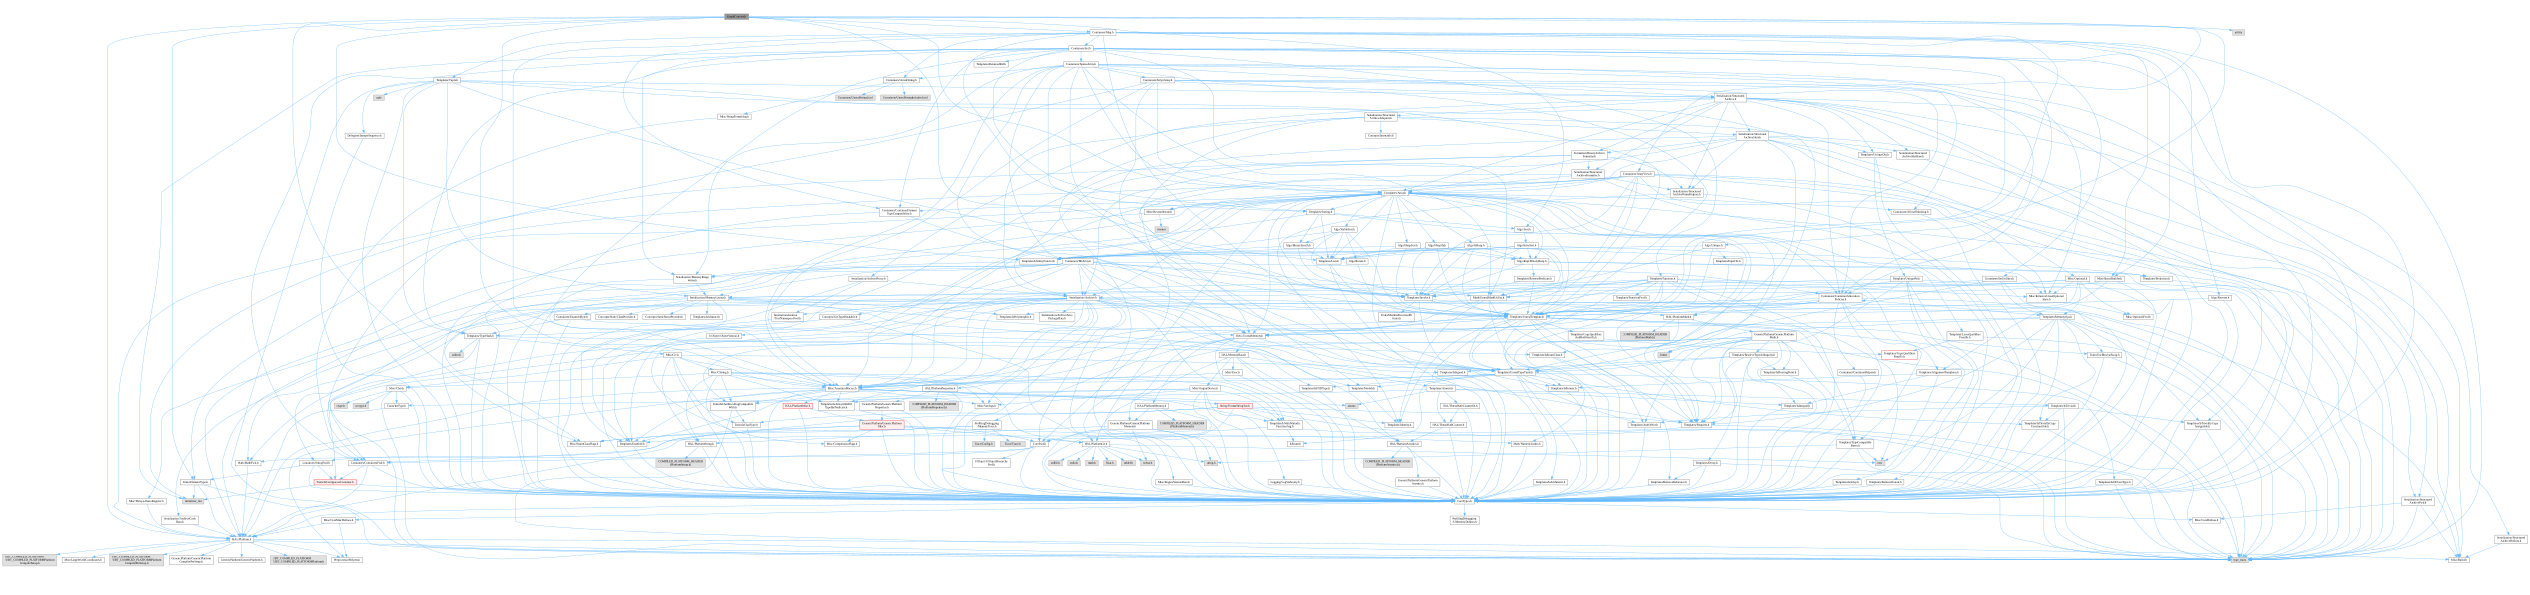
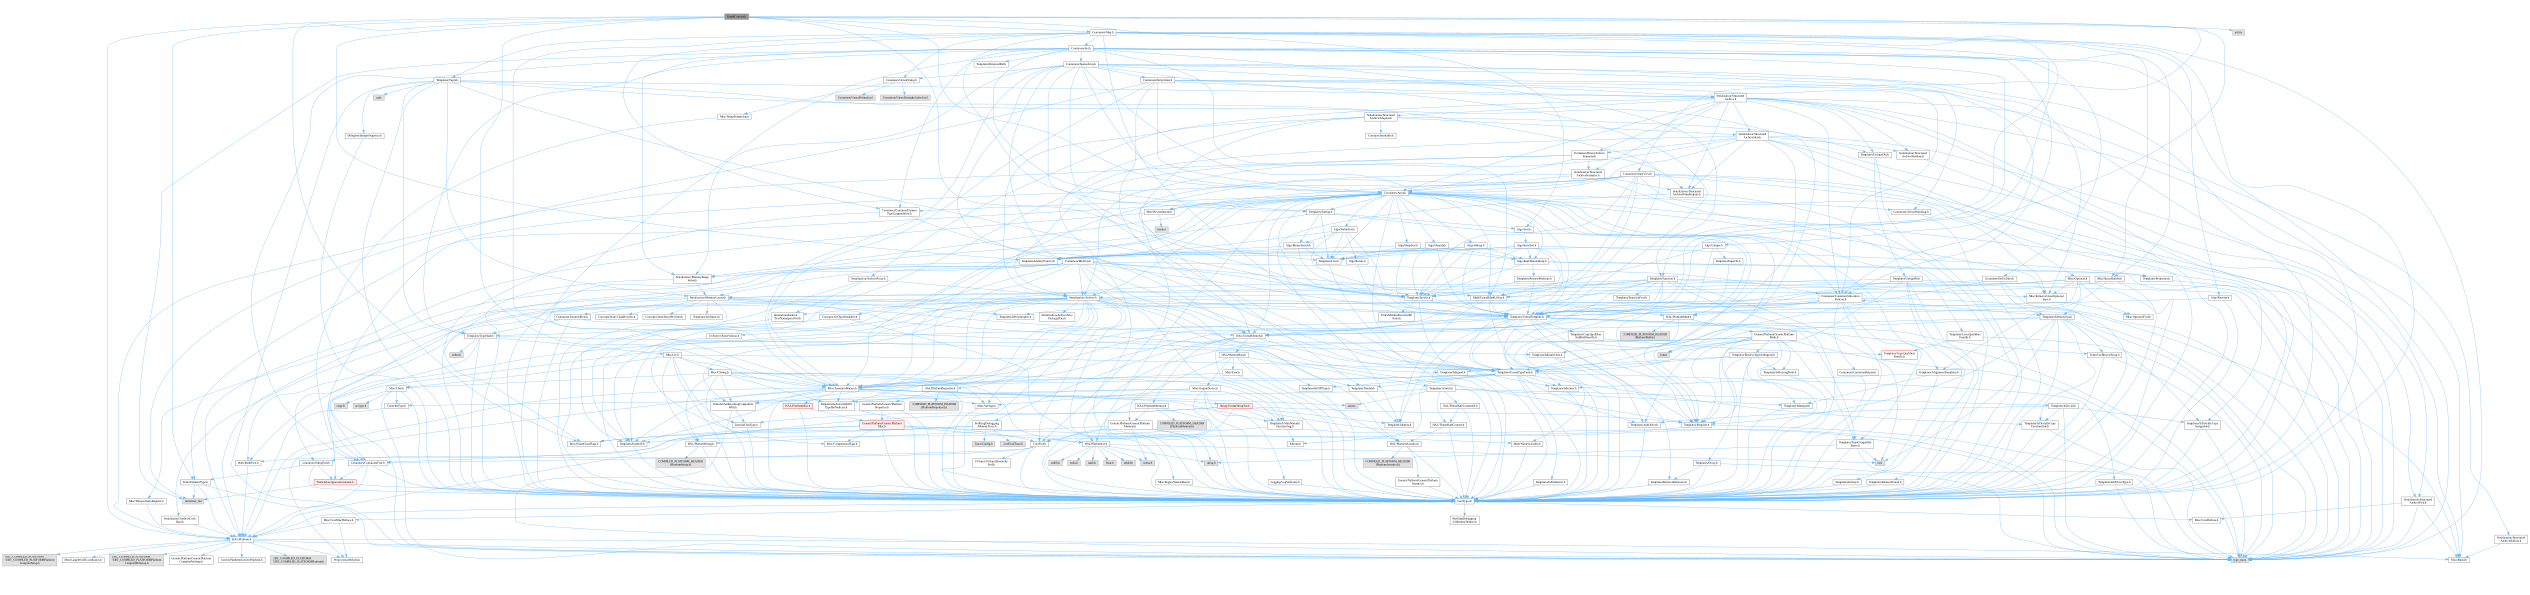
none -> (1836, 46)
(1767, 258) -> (1731, 223)
(1363, 298) -> none
(1013, 444) -> (1013, 444)
